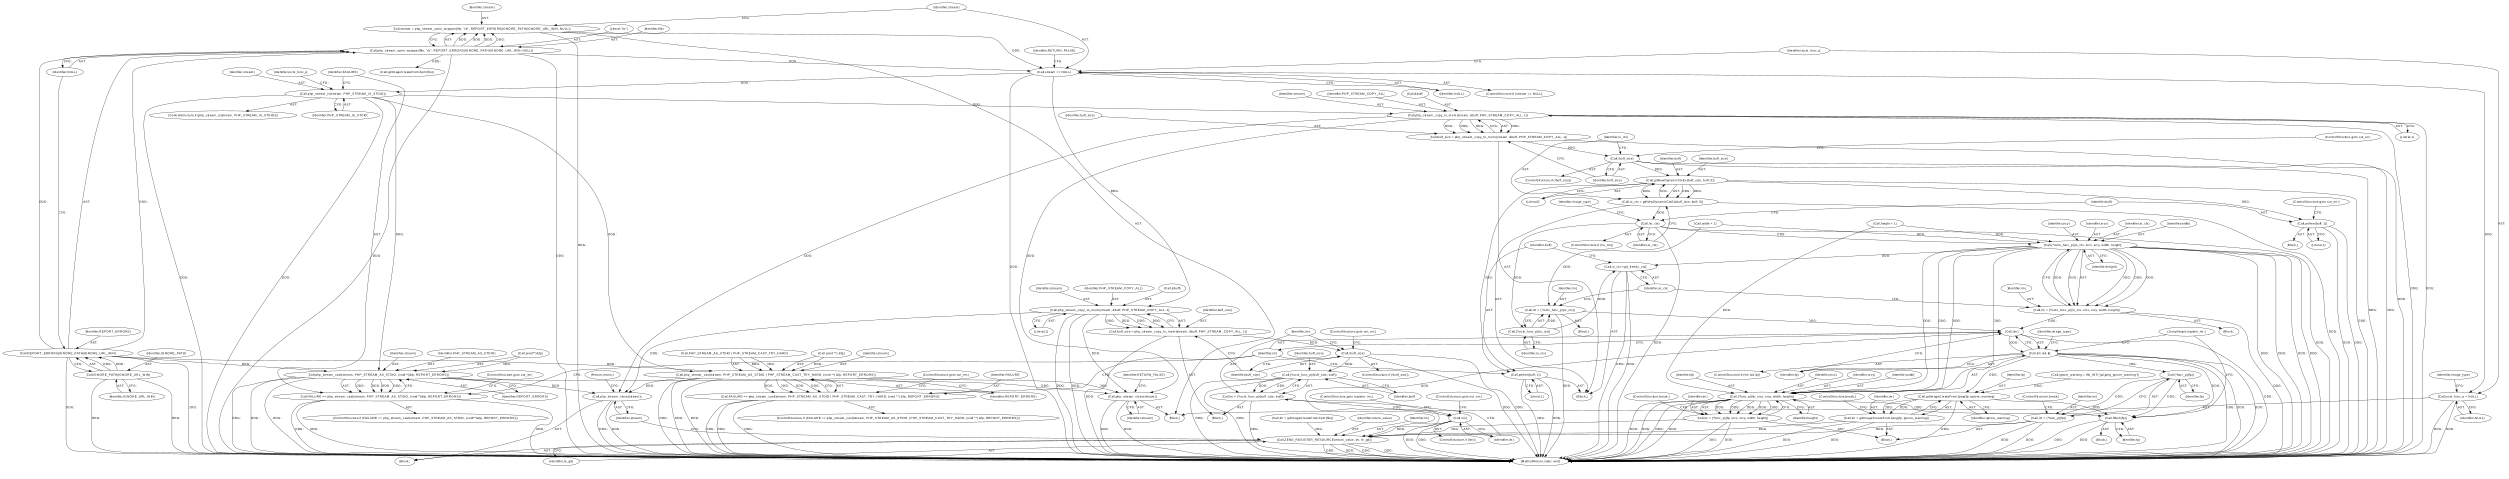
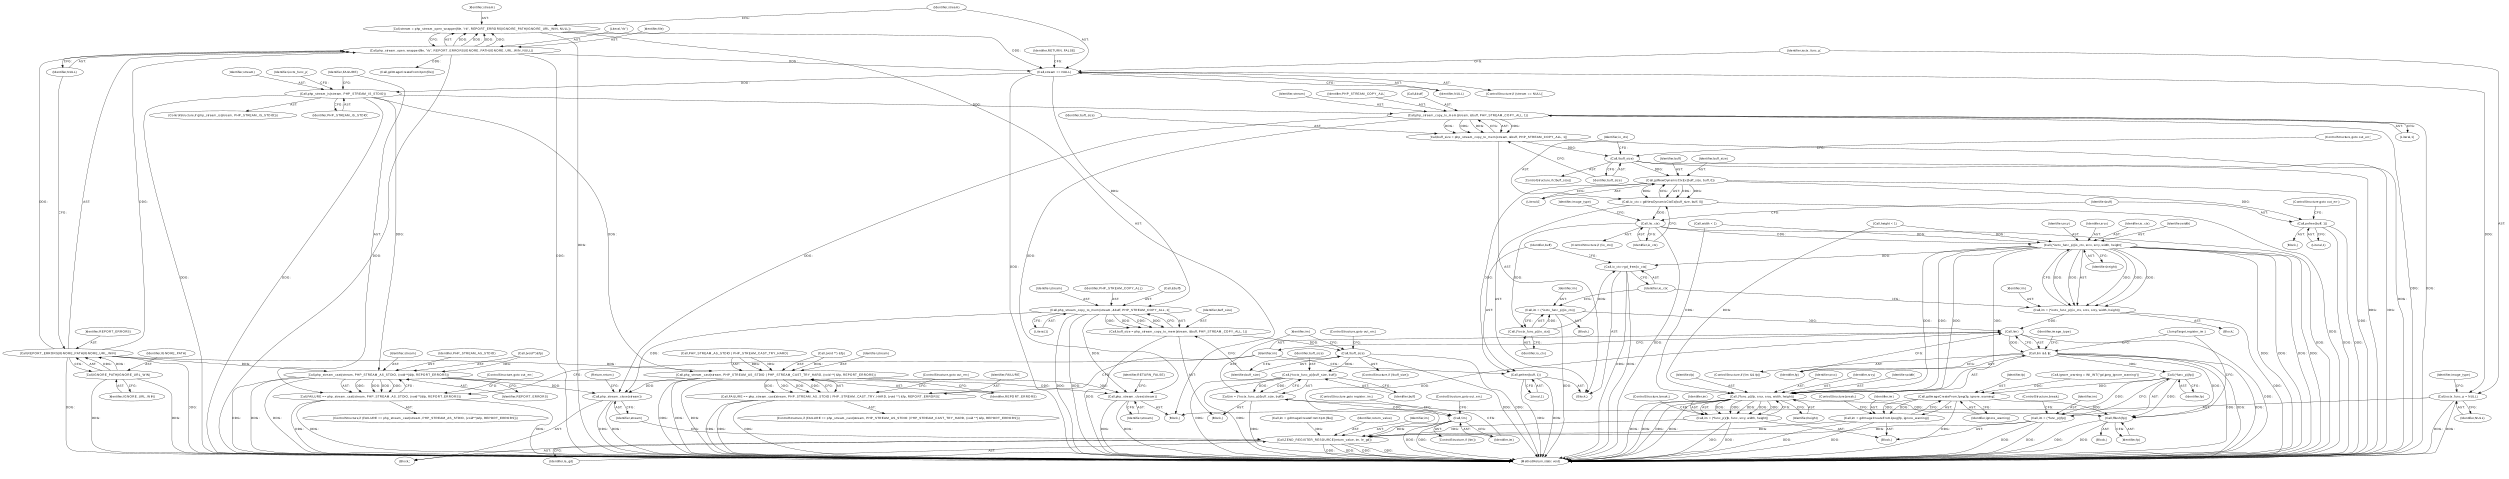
(1612, 251) -> (1665, 345)
(1996, 368) -> (2080, 385)
(1732, 418) -> (1732, 418)
